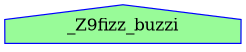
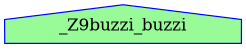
(123, 26) -> (123, 26)
